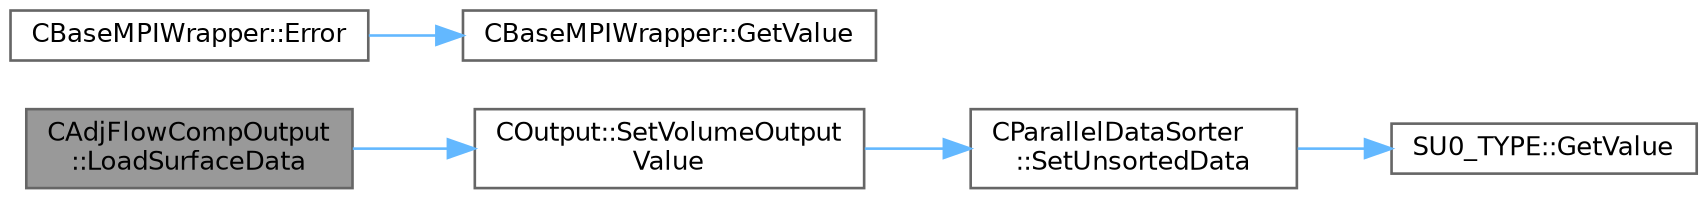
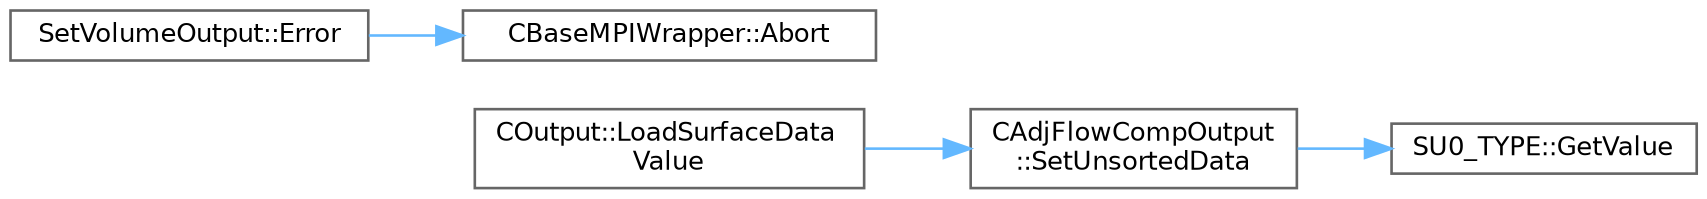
(189, 36) -> (189, 36)
(669, 36) -> (669, 36)
(189, 149) -> none
(669, 149) -> (669, 149)
(1134, 149) -> (1134, 149)
